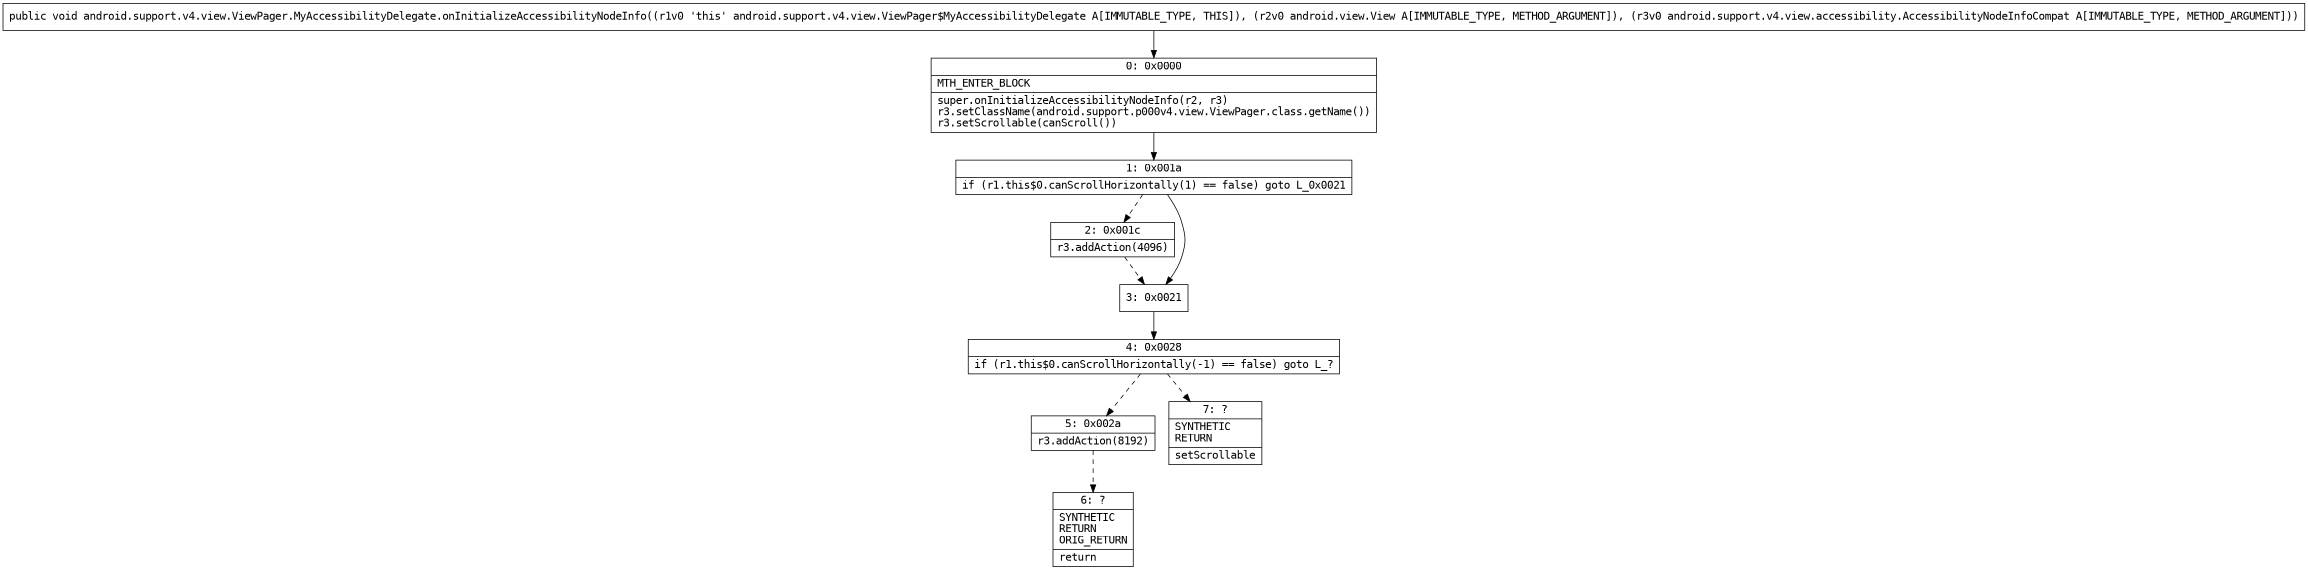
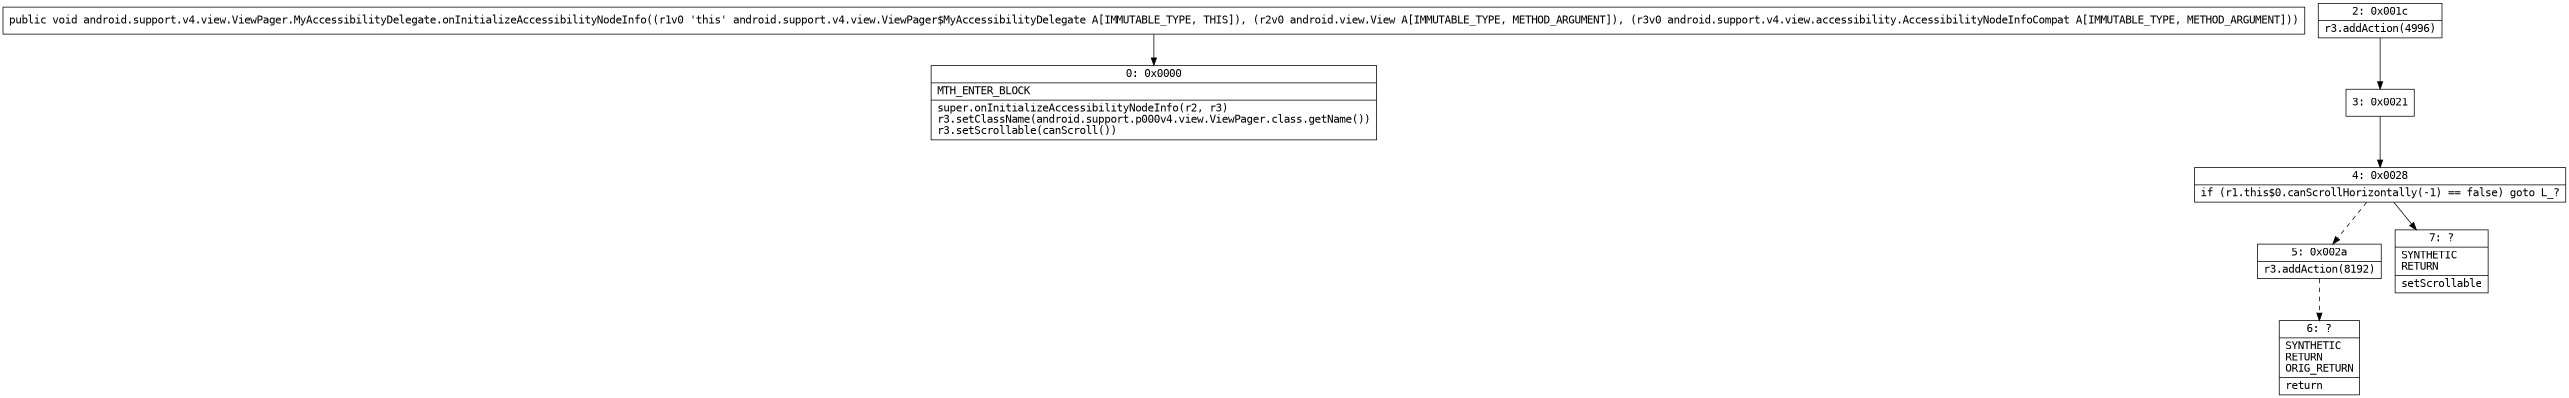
(1154, 177) -> none
(1113, 248) -> (2380, 29)
(1132, 268) -> (2380, 60)
(1176, 385) -> (2403, 213)
